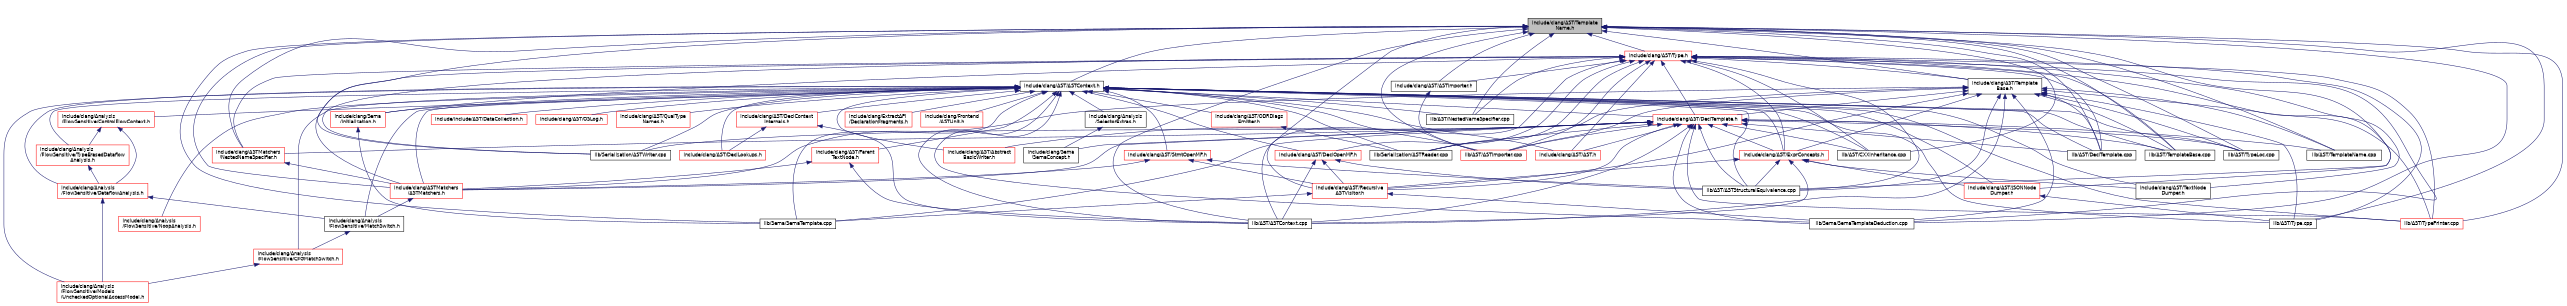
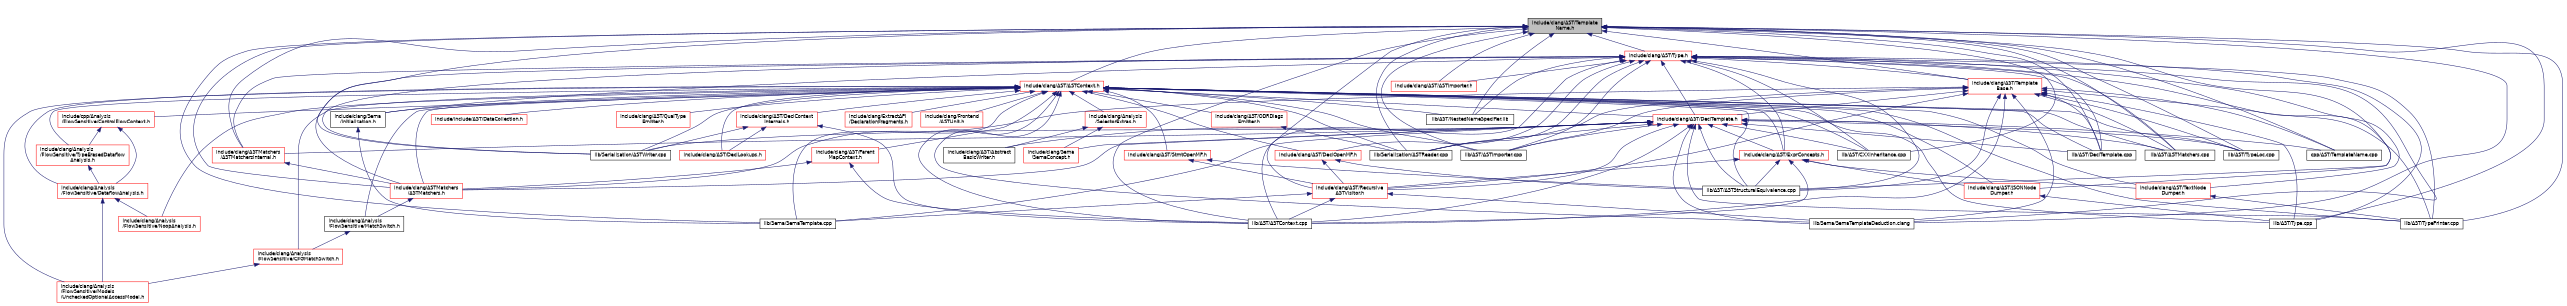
none -> (1407, 53)
(1062, 86) -> (1062, 86)
(1434, 86) -> (1434, 86)
(2005, 86) -> (2005, 86)
(866, 103) -> (1062, 134)
(106, 119) -> (106, 119)
(358, 119) -> (358, 119)
(572, 119) -> none
(653, 119) -> (653, 119)
(1116, 119) -> (1116, 119)
(1470, 119) -> (1470, 119)
(1420, 124) -> none
(1874, 127) -> none
none -> (696, 139)
(248, 155) -> (248, 155)
(845, 155) -> (845, 155)
(979, 155) -> (979, 155)
(1051, 155) -> (1051, 155)
(1494, 155) -> (1494, 155)
(1568, 155) -> none
(2180, 155) -> (2180, 155)
(2344, 155) -> (2344, 155)
(804, 182) -> none
(1299, 190) -> (1310, 210)
(2173, 191) -> (2173, 191)
(239, 208) -> (133, 209)
none -> (2308, 208)
(1862, 224) -> (1862, 224)
(2432, 224) -> (2432, 224)
